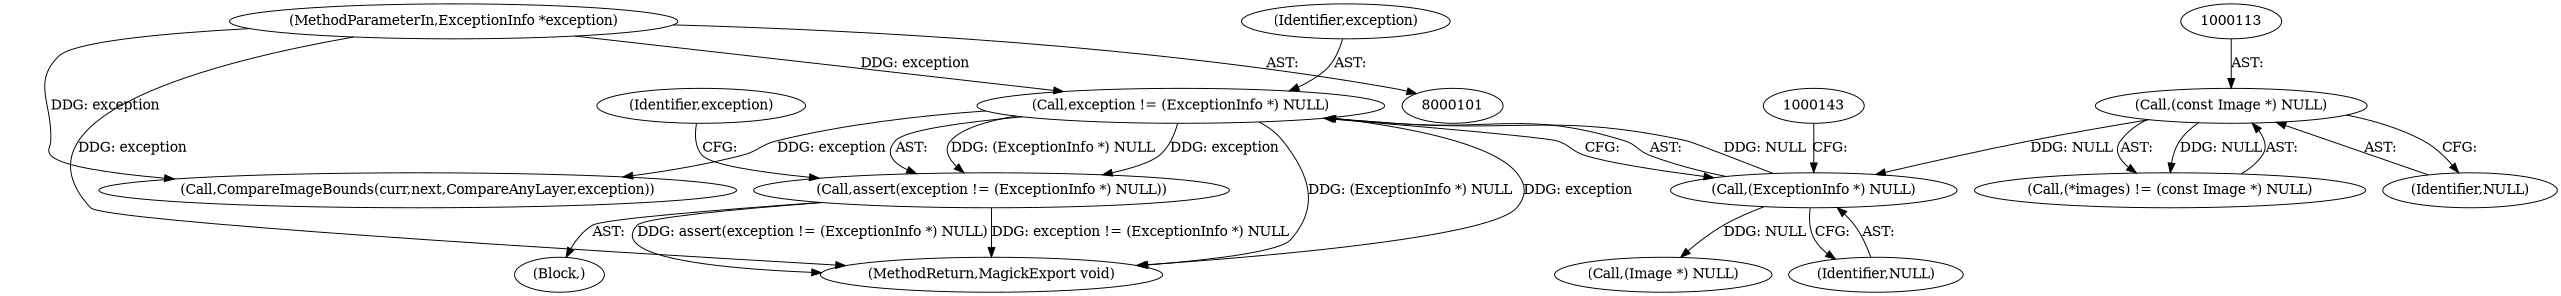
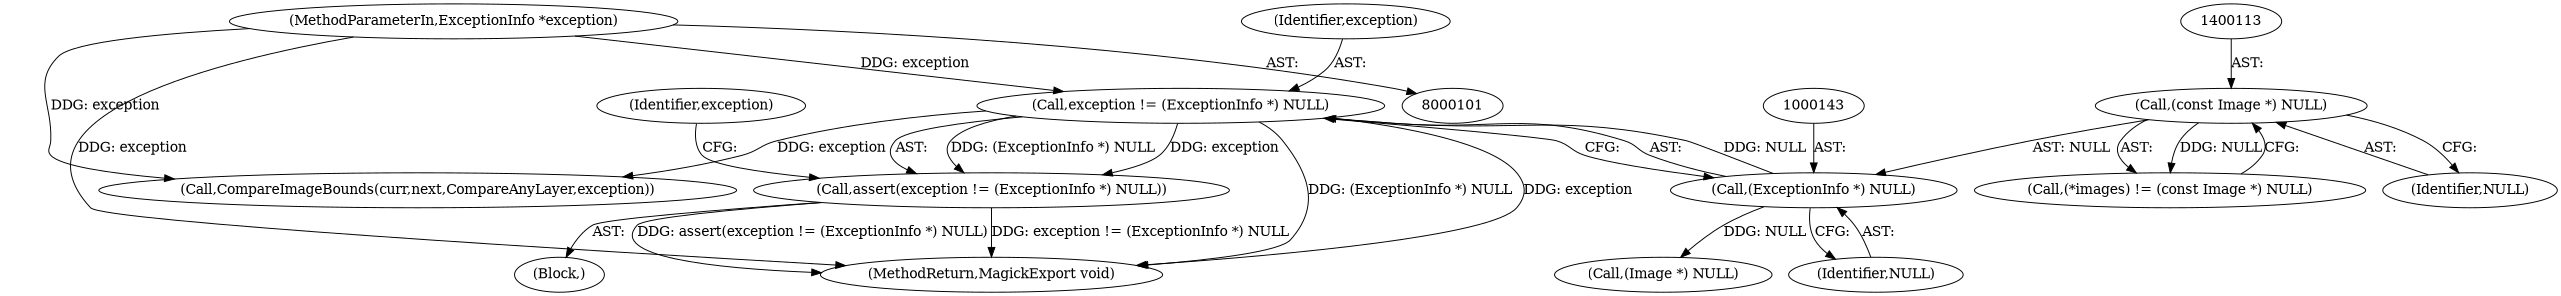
(2231, 21) -> (2231, 21)
(1832, 148) -> (1832, 148)
(2072, 148) -> (2072, 148)
(2284, 148) -> (2284, 148)
